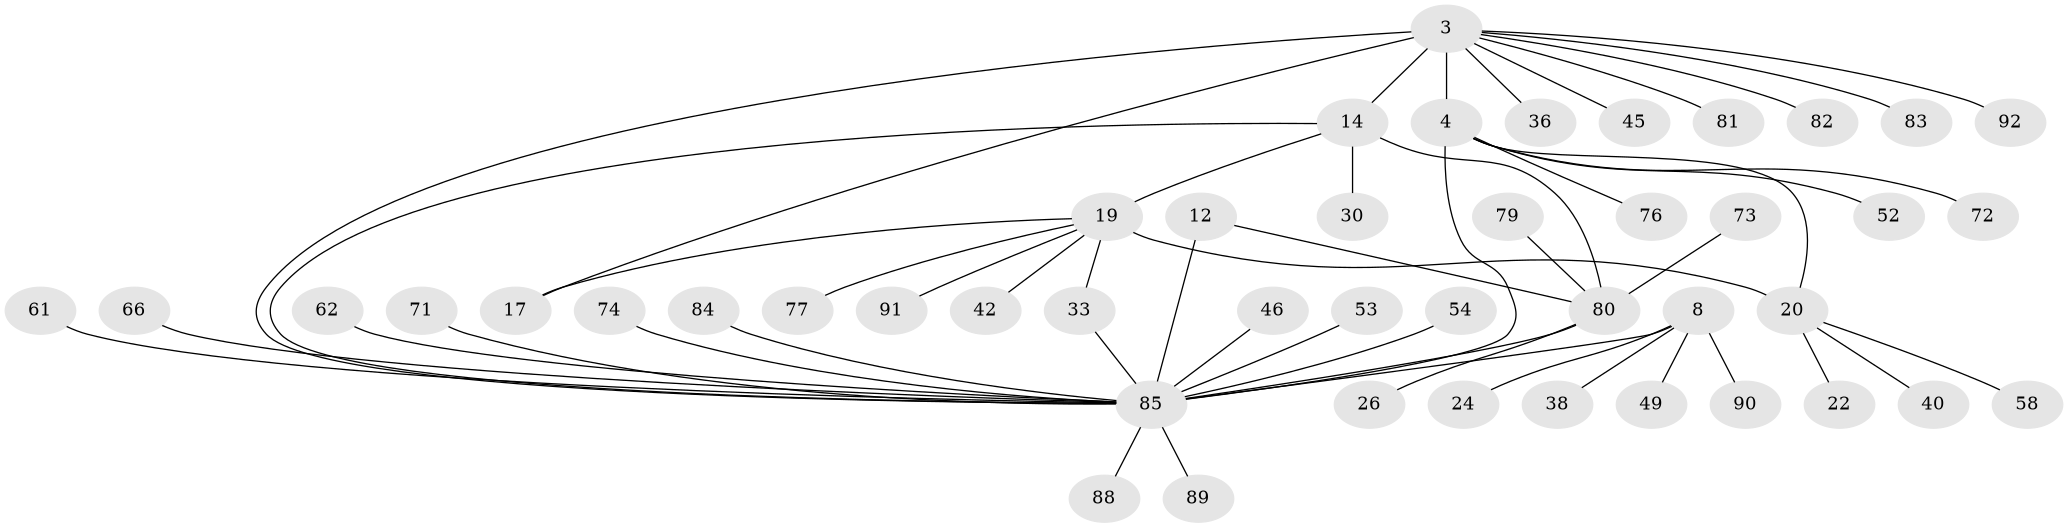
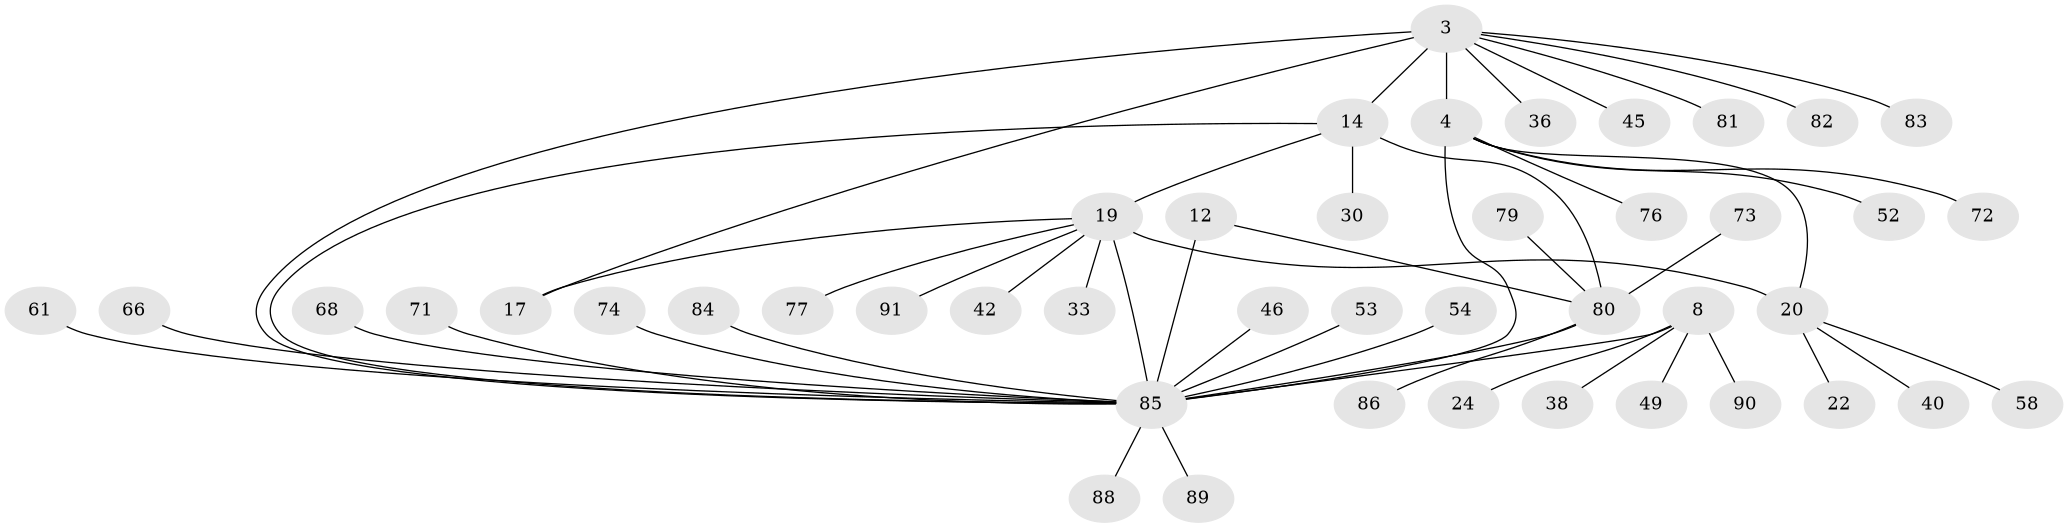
(2011, 123) -> none
(328, 311) -> (328, 311)
(1116, 358) -> (1132, 310)
(1370, 405) -> (1370, 405)
